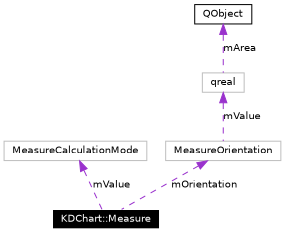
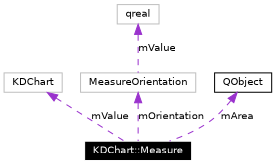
(223, 54) -> (203, 126)
(75, 151) -> (33, 83)
